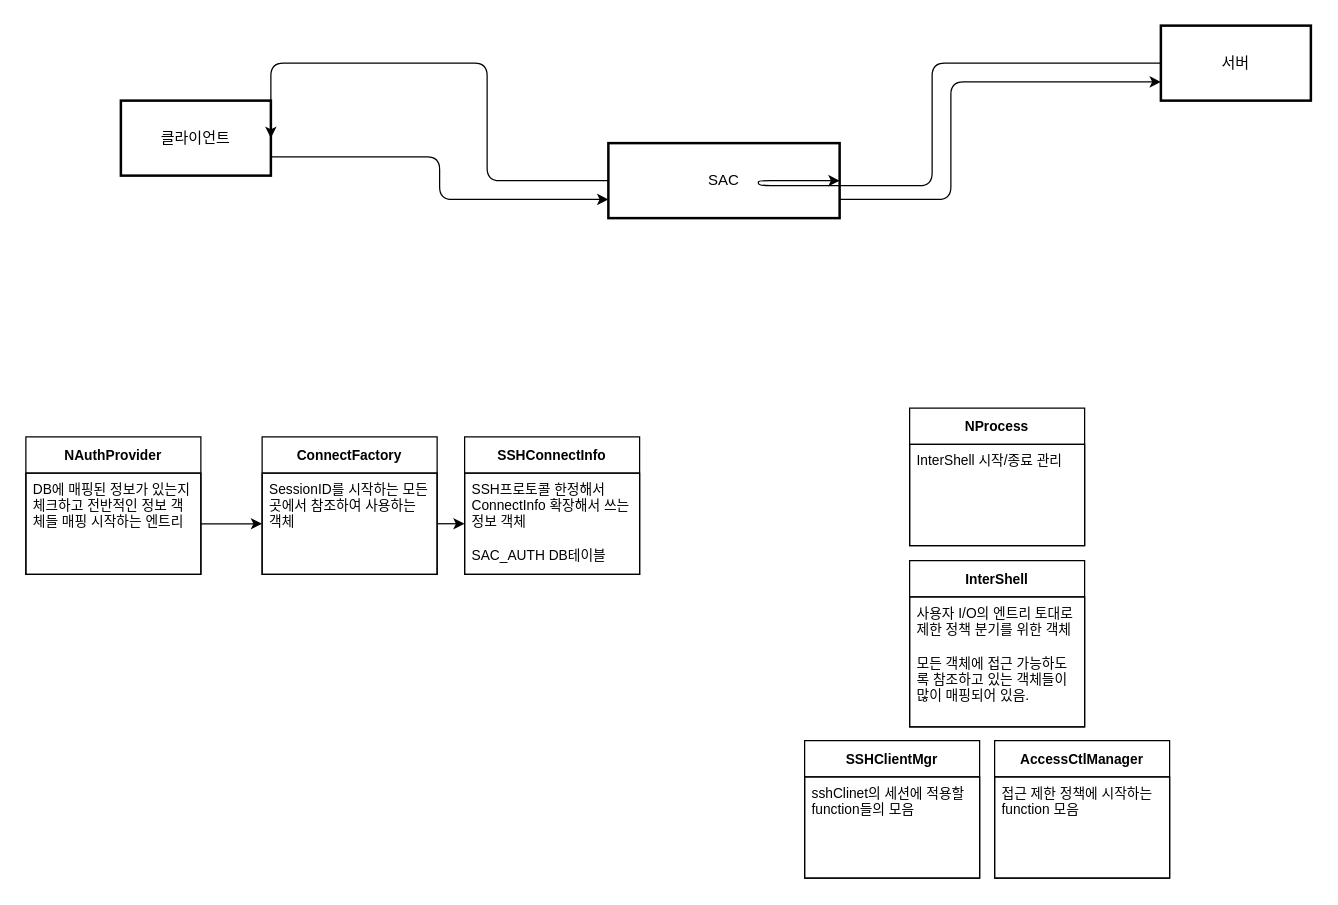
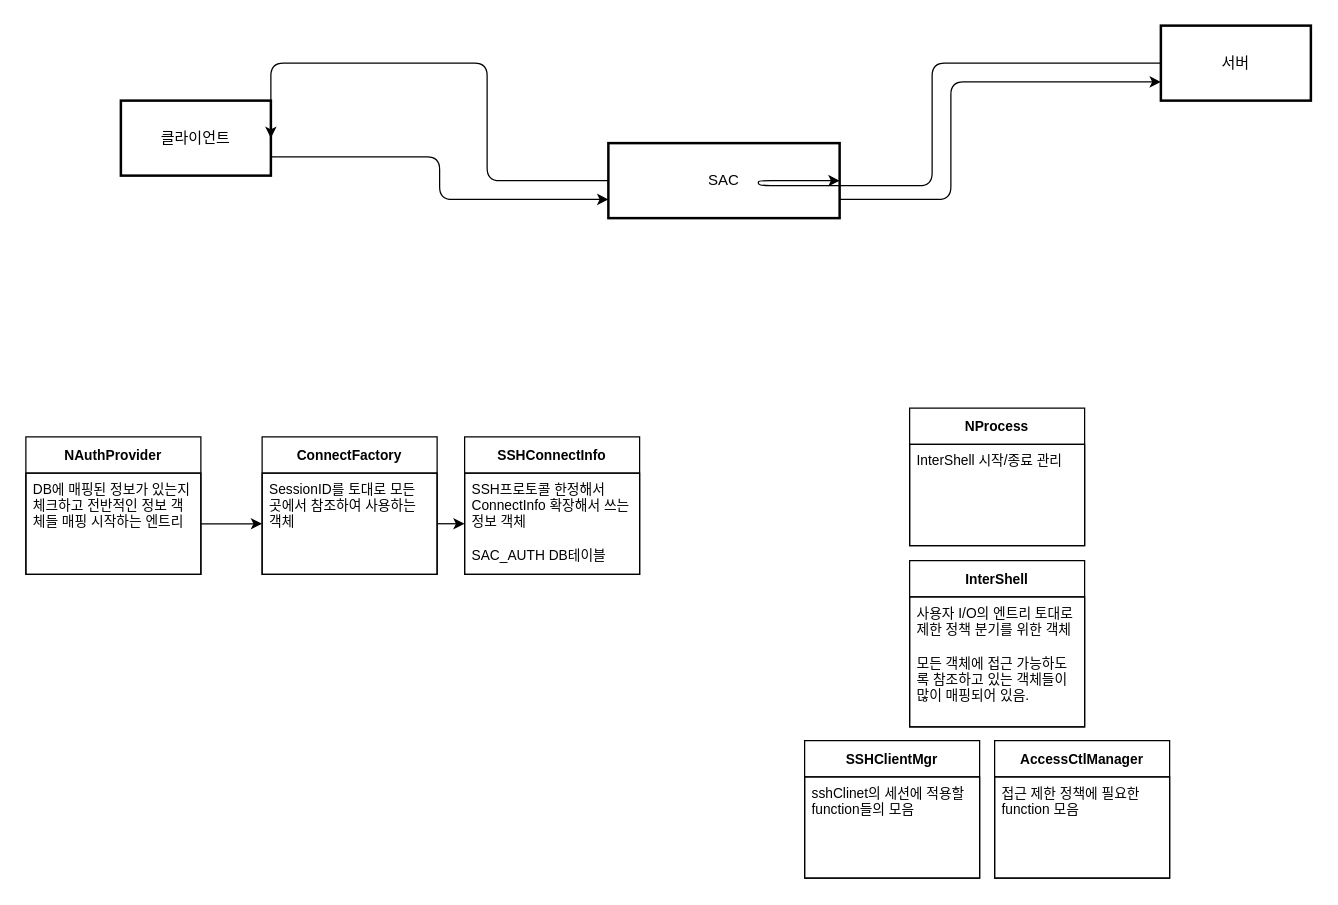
(351, 507) -> (351, 507)
(1083, 802) -> (1083, 802)
